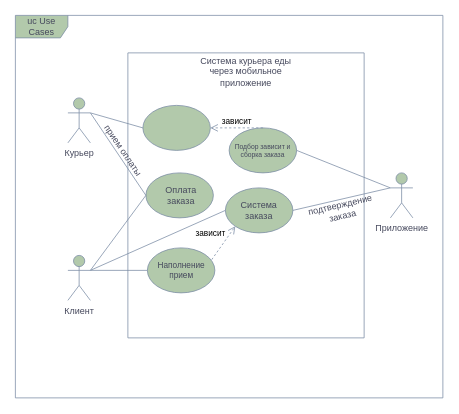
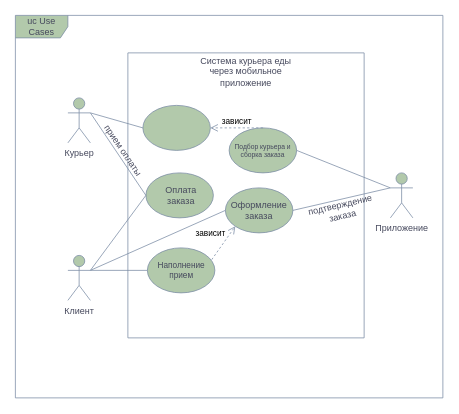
(263, 150) -> (263, 150)
(259, 210) -> (259, 210)
